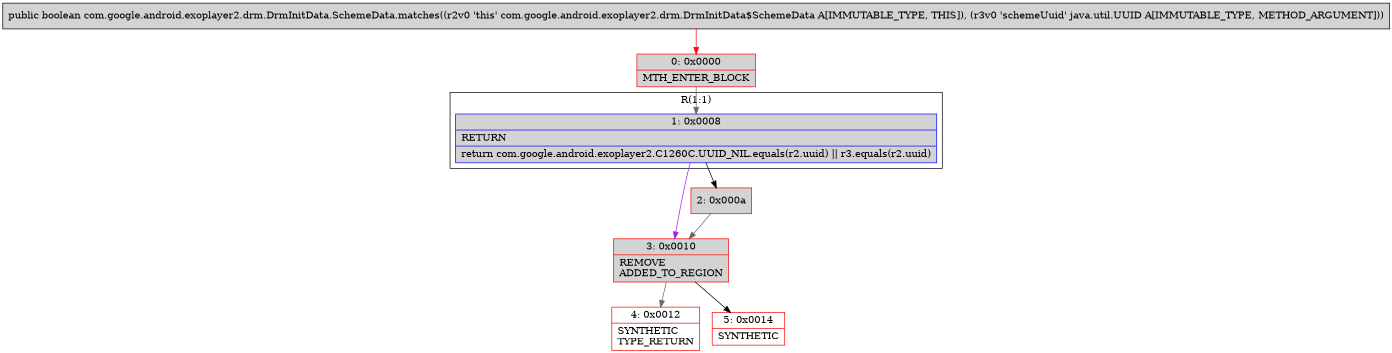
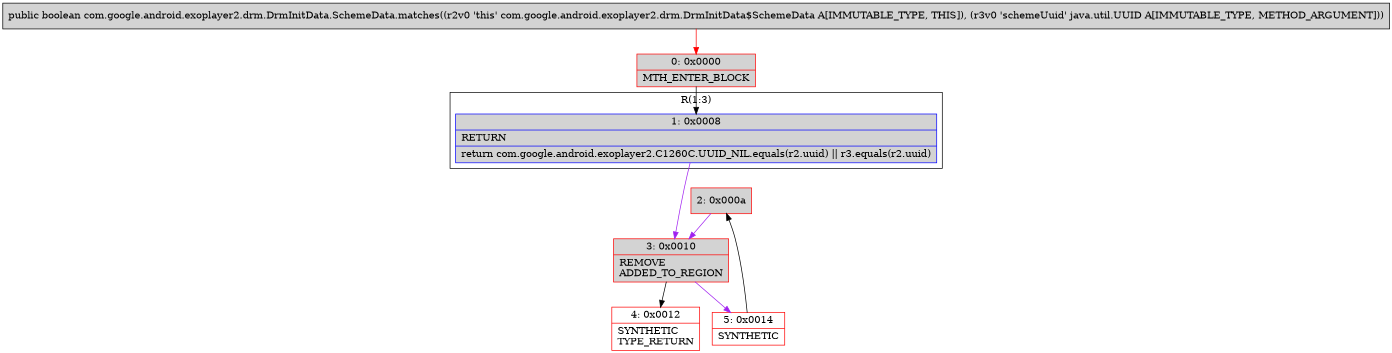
(696, 97) -> (696, 97)
(696, 100) -> (696, 100)
(710, 173) -> (741, 266)
(702, 224) -> (702, 224)
(664, 291) -> (664, 291)
(710, 295) -> (710, 295)
